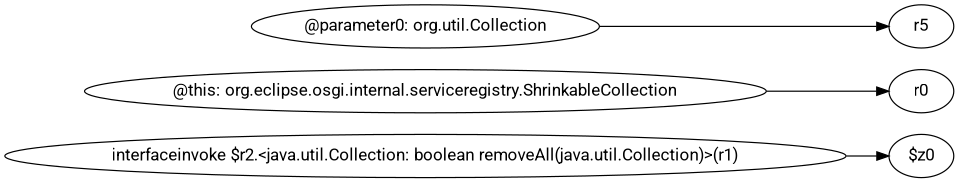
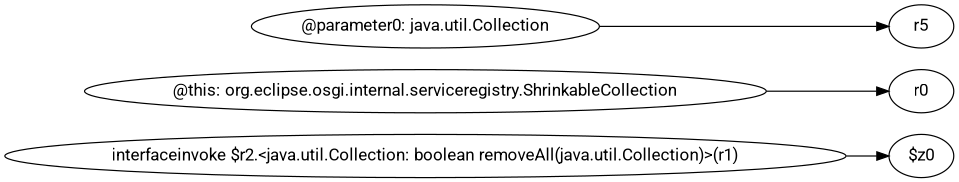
(425, 26) -> (425, 26)
